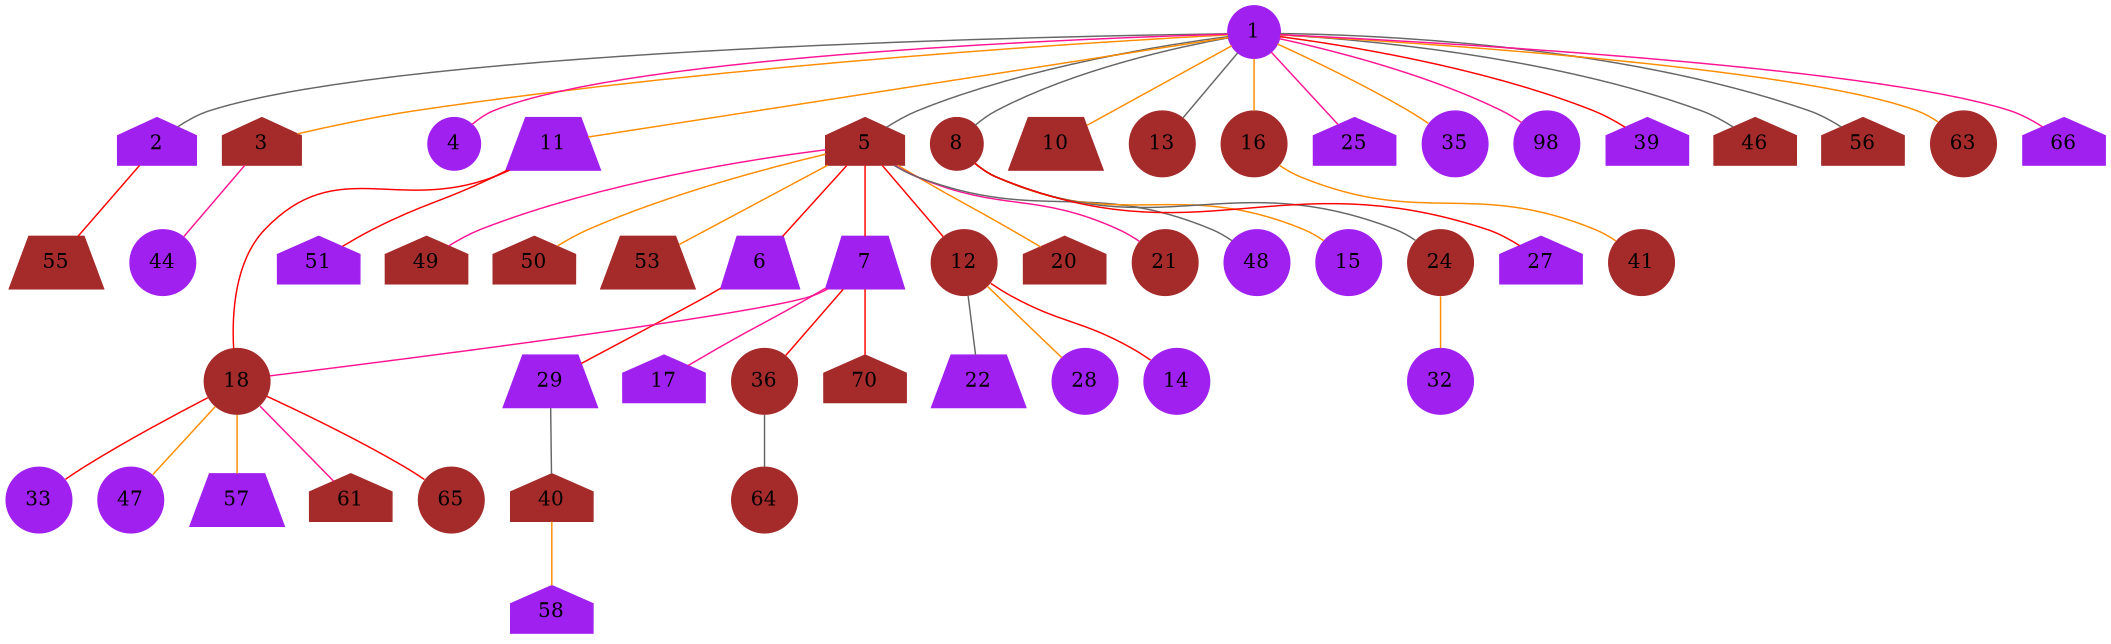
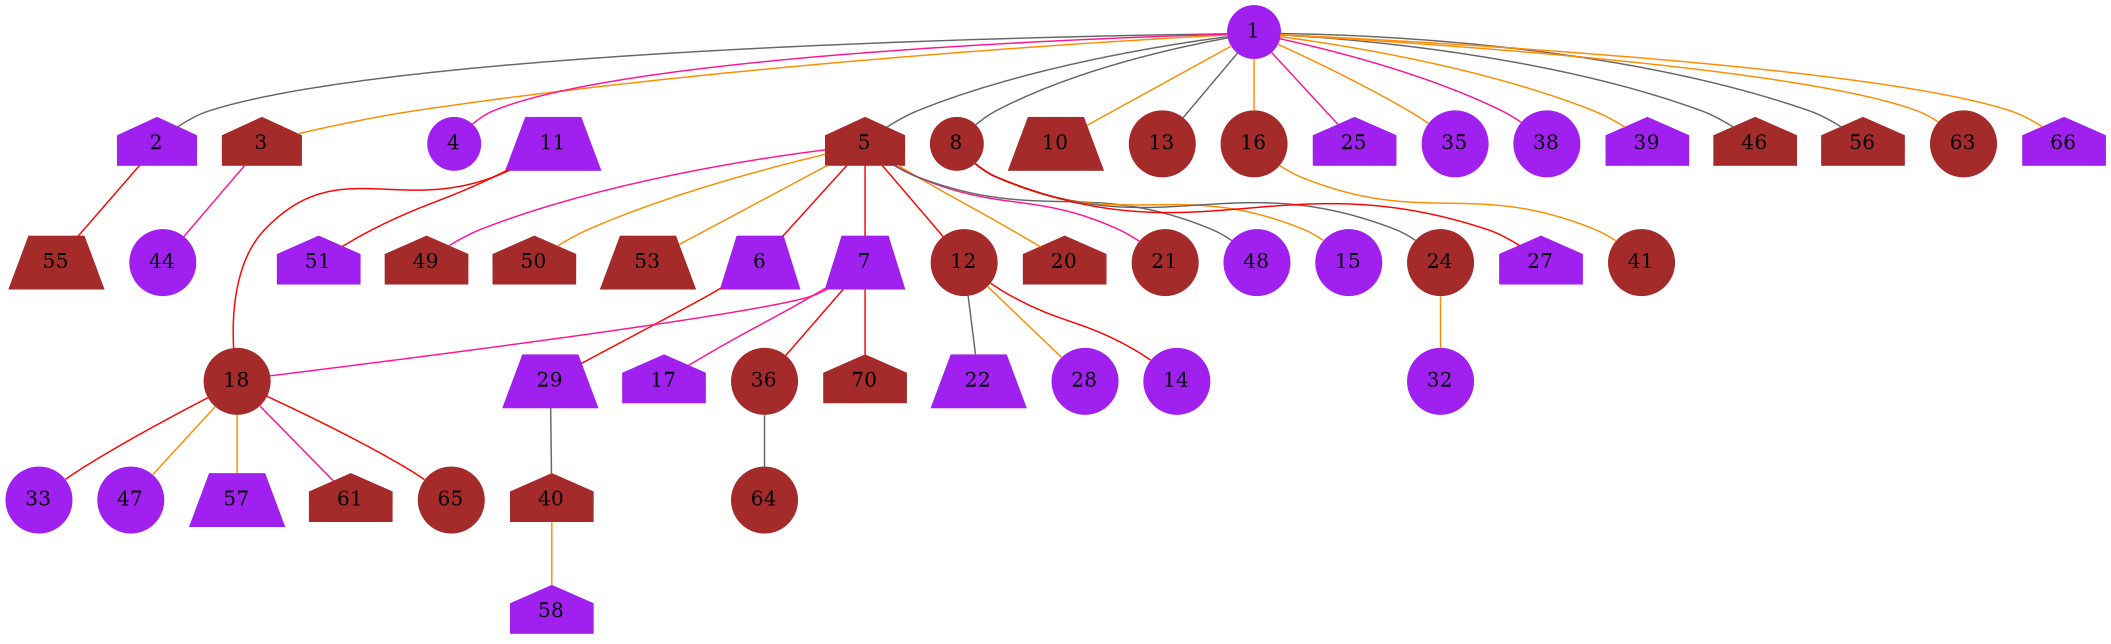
(1456, 69) -> (1456, 69)
(1780, 72) -> (1780, 72)
(908, 87) -> none
(1547, 144) -> (1547, 144)
